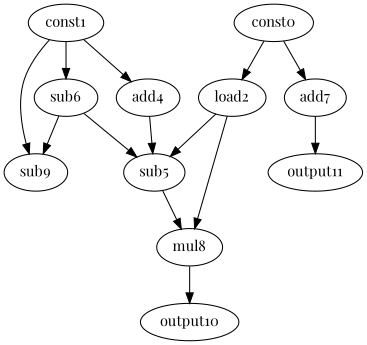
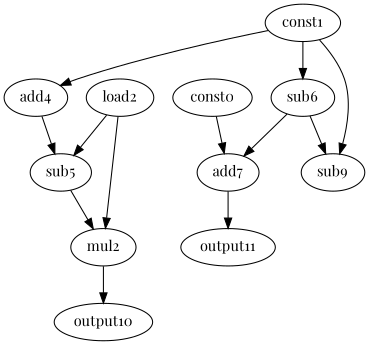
(256, 56) -> none
(106, 132) -> (269, 131)
(190, 247) -> (103, 247)
